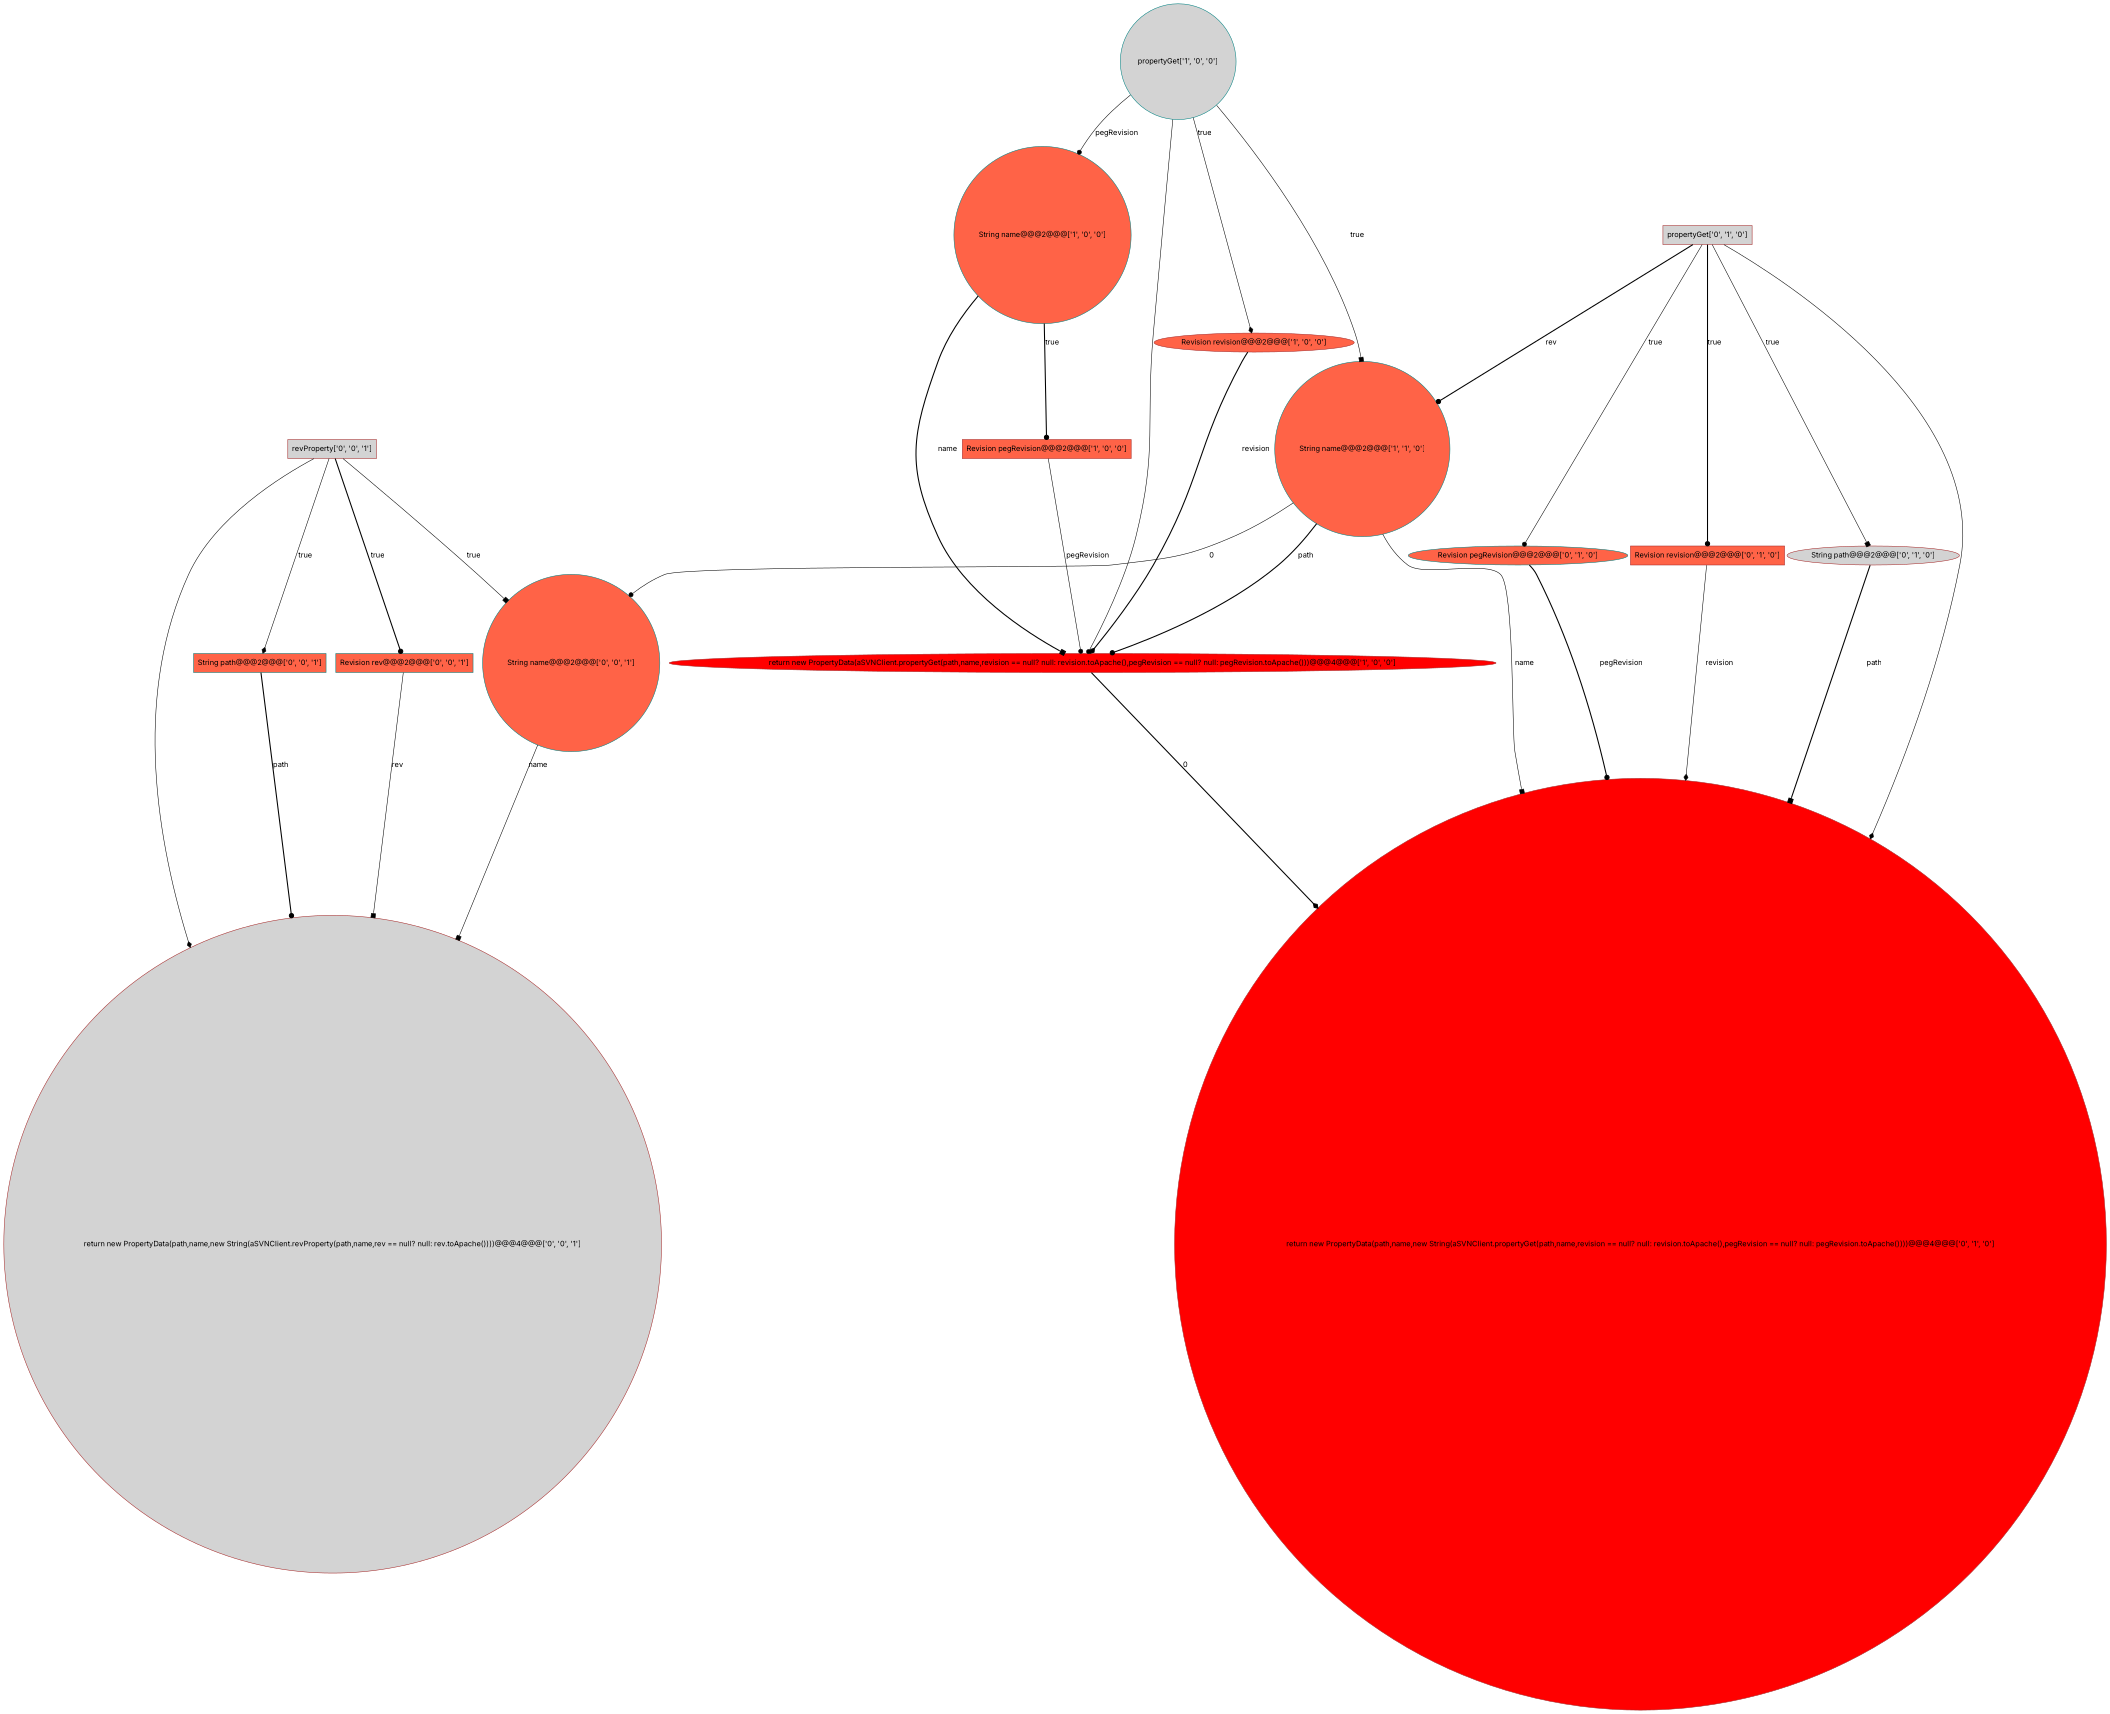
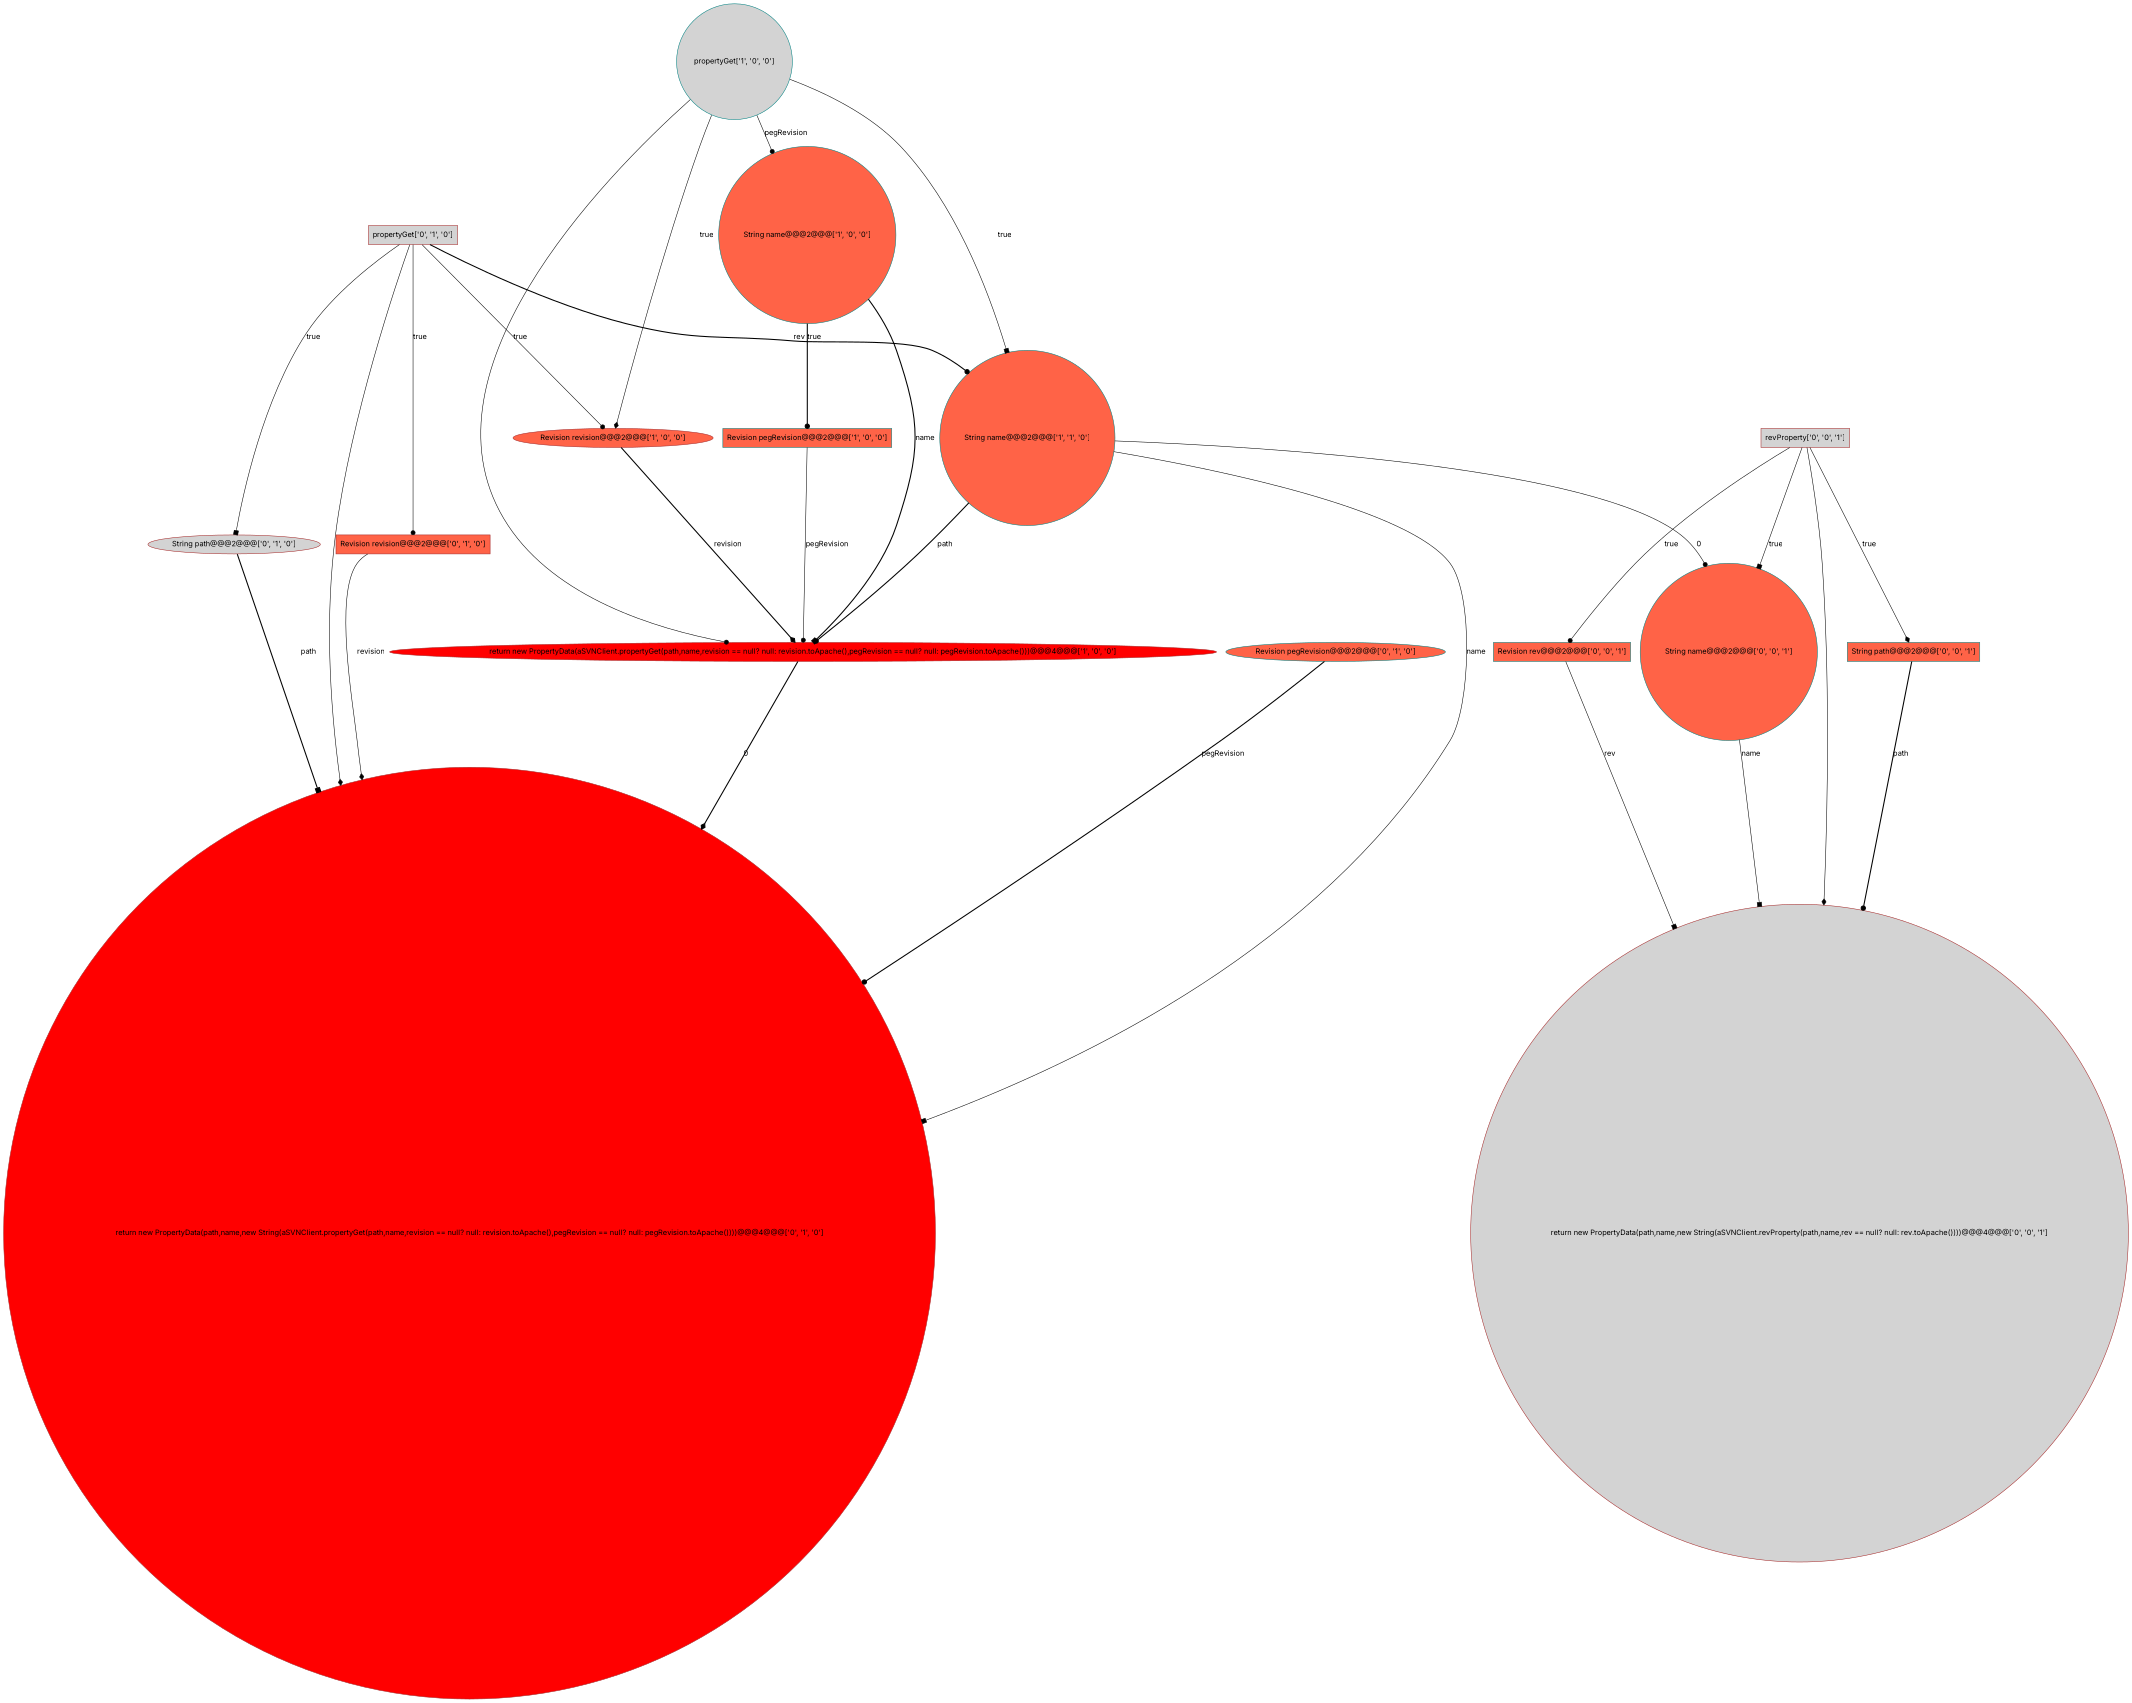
(1614, 393) -> (512, 335)
(1708, 393) -> (413, 388)
(1047, 449) -> (807, 438)
(368, 554) -> (1676, 527)
